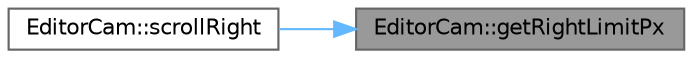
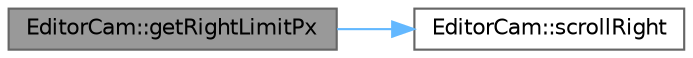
(306, 29) -> (365, 29)
